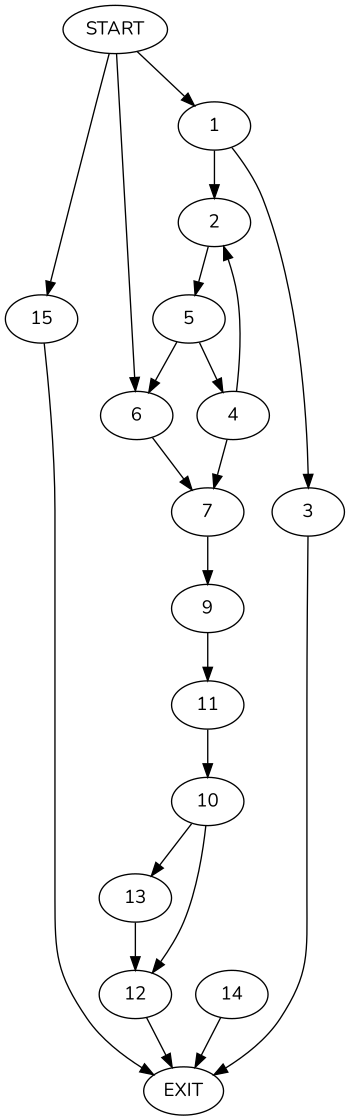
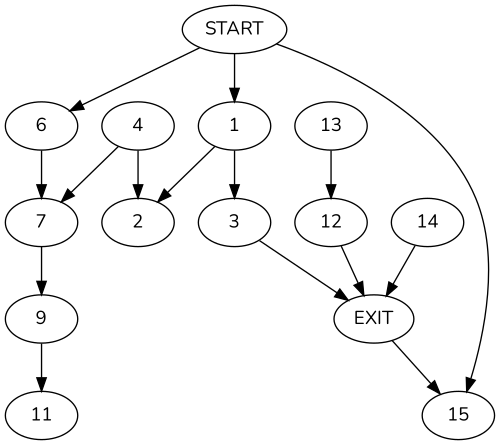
(189, 319) -> none
(55, 721) -> (412, 362)
(208, 801) -> none
